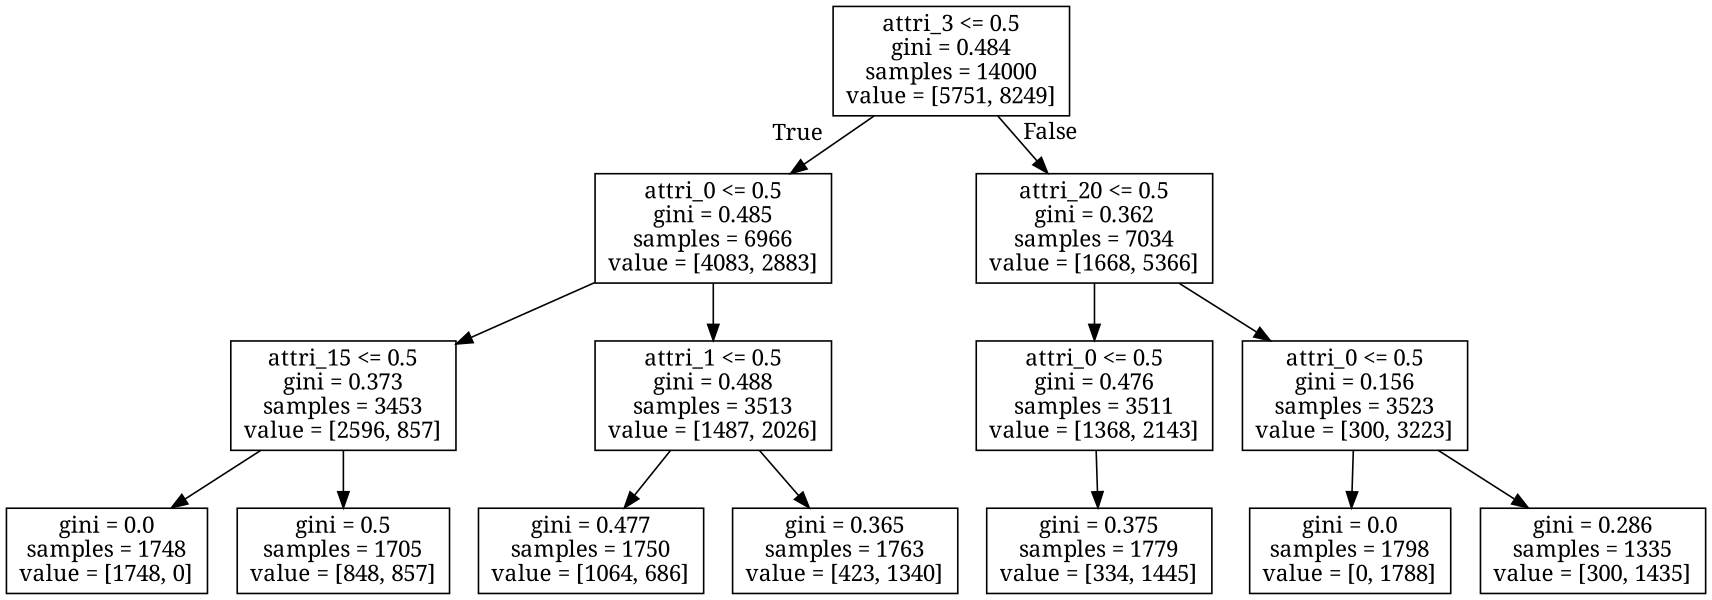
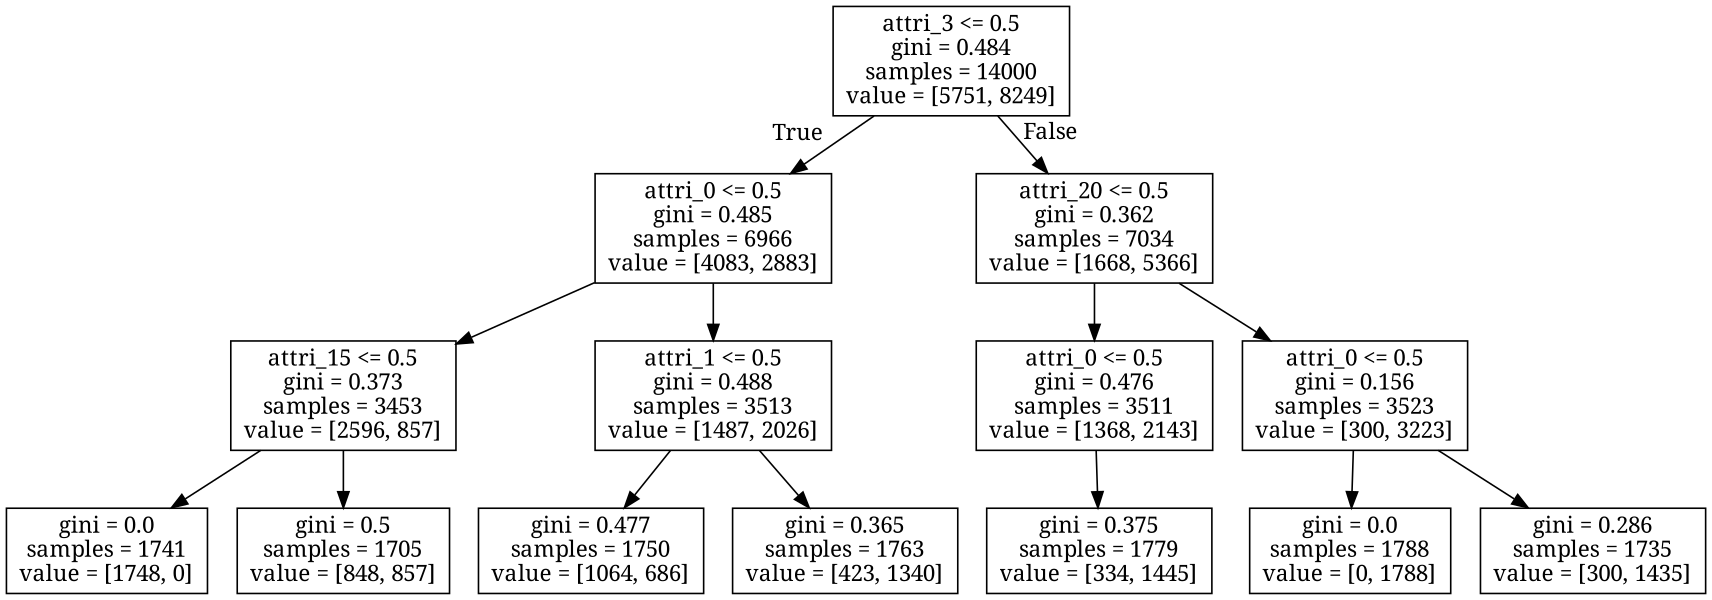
(107, 551) -> (107, 551)
(1350, 551) -> (1350, 551)
(1593, 551) -> (1593, 551)
